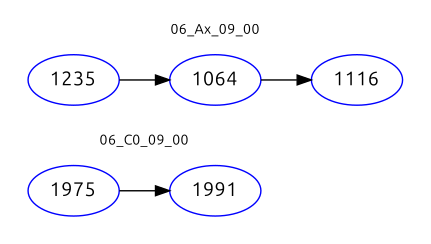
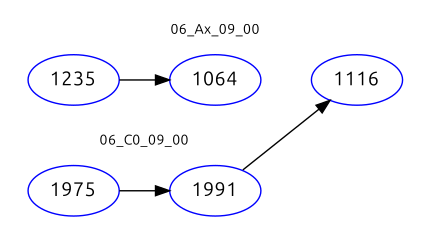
(279, 80) -> (281, 140)
